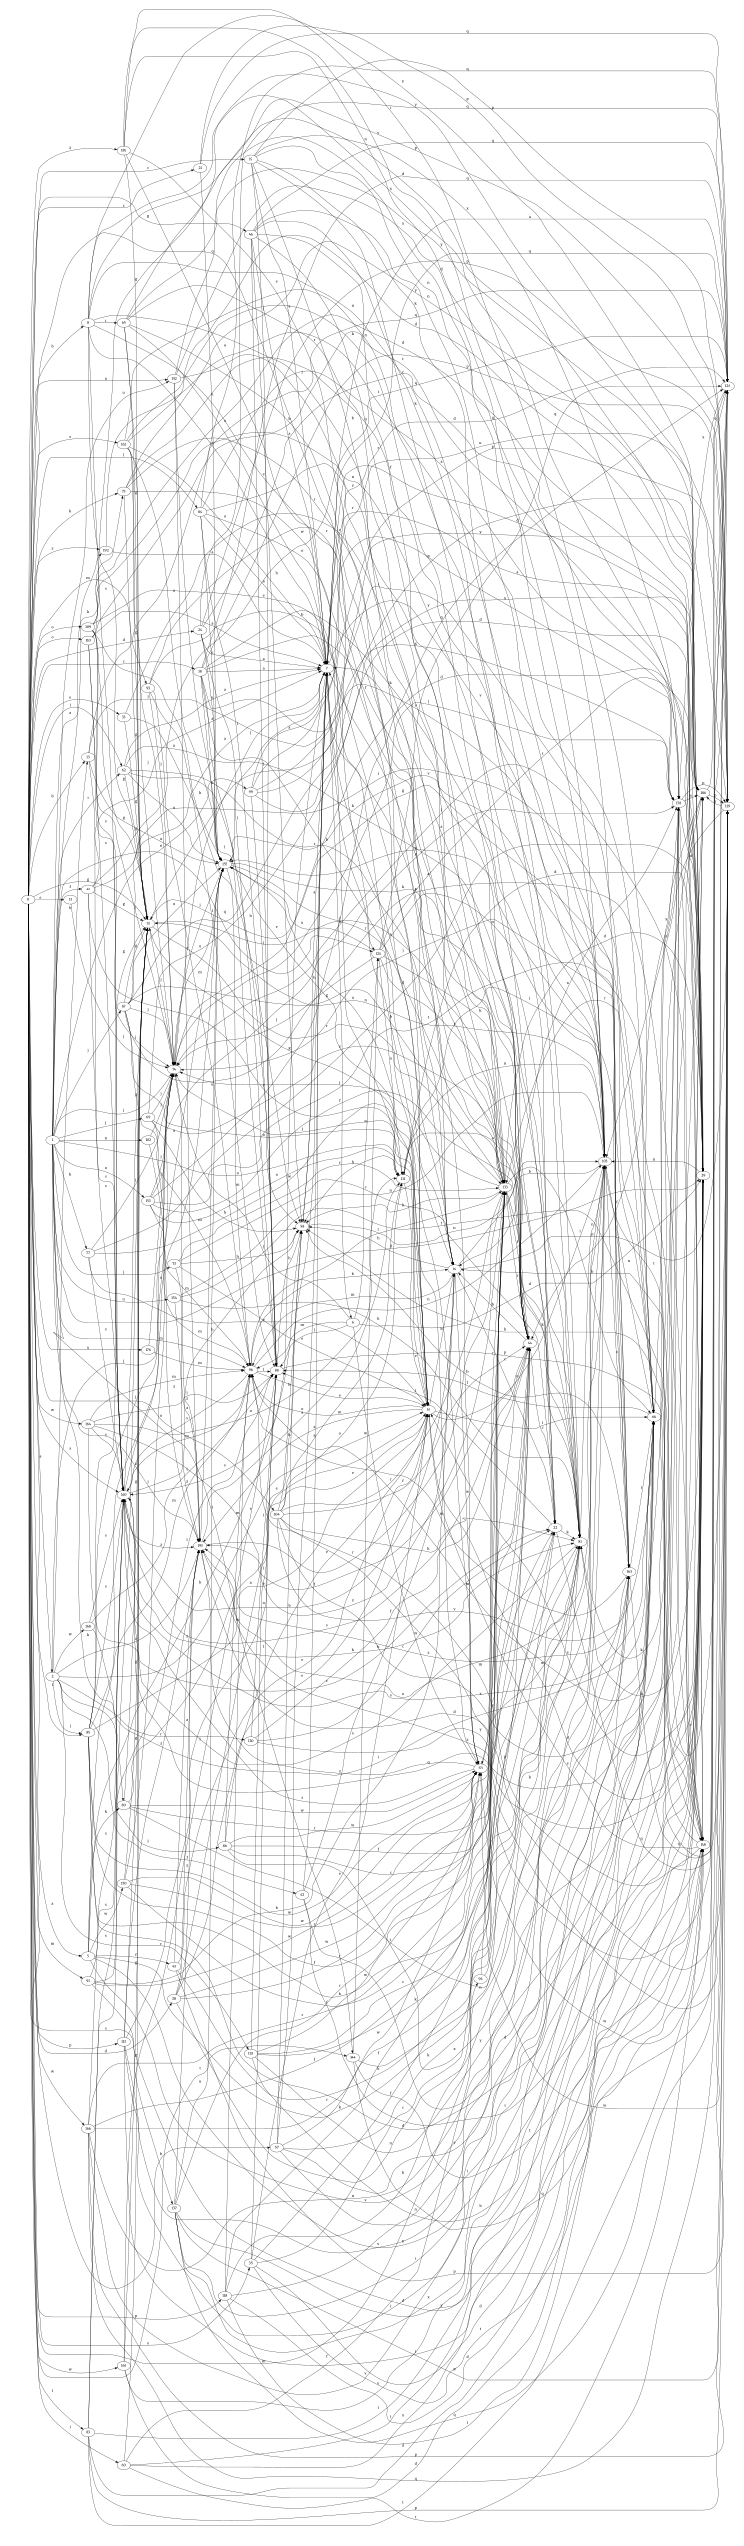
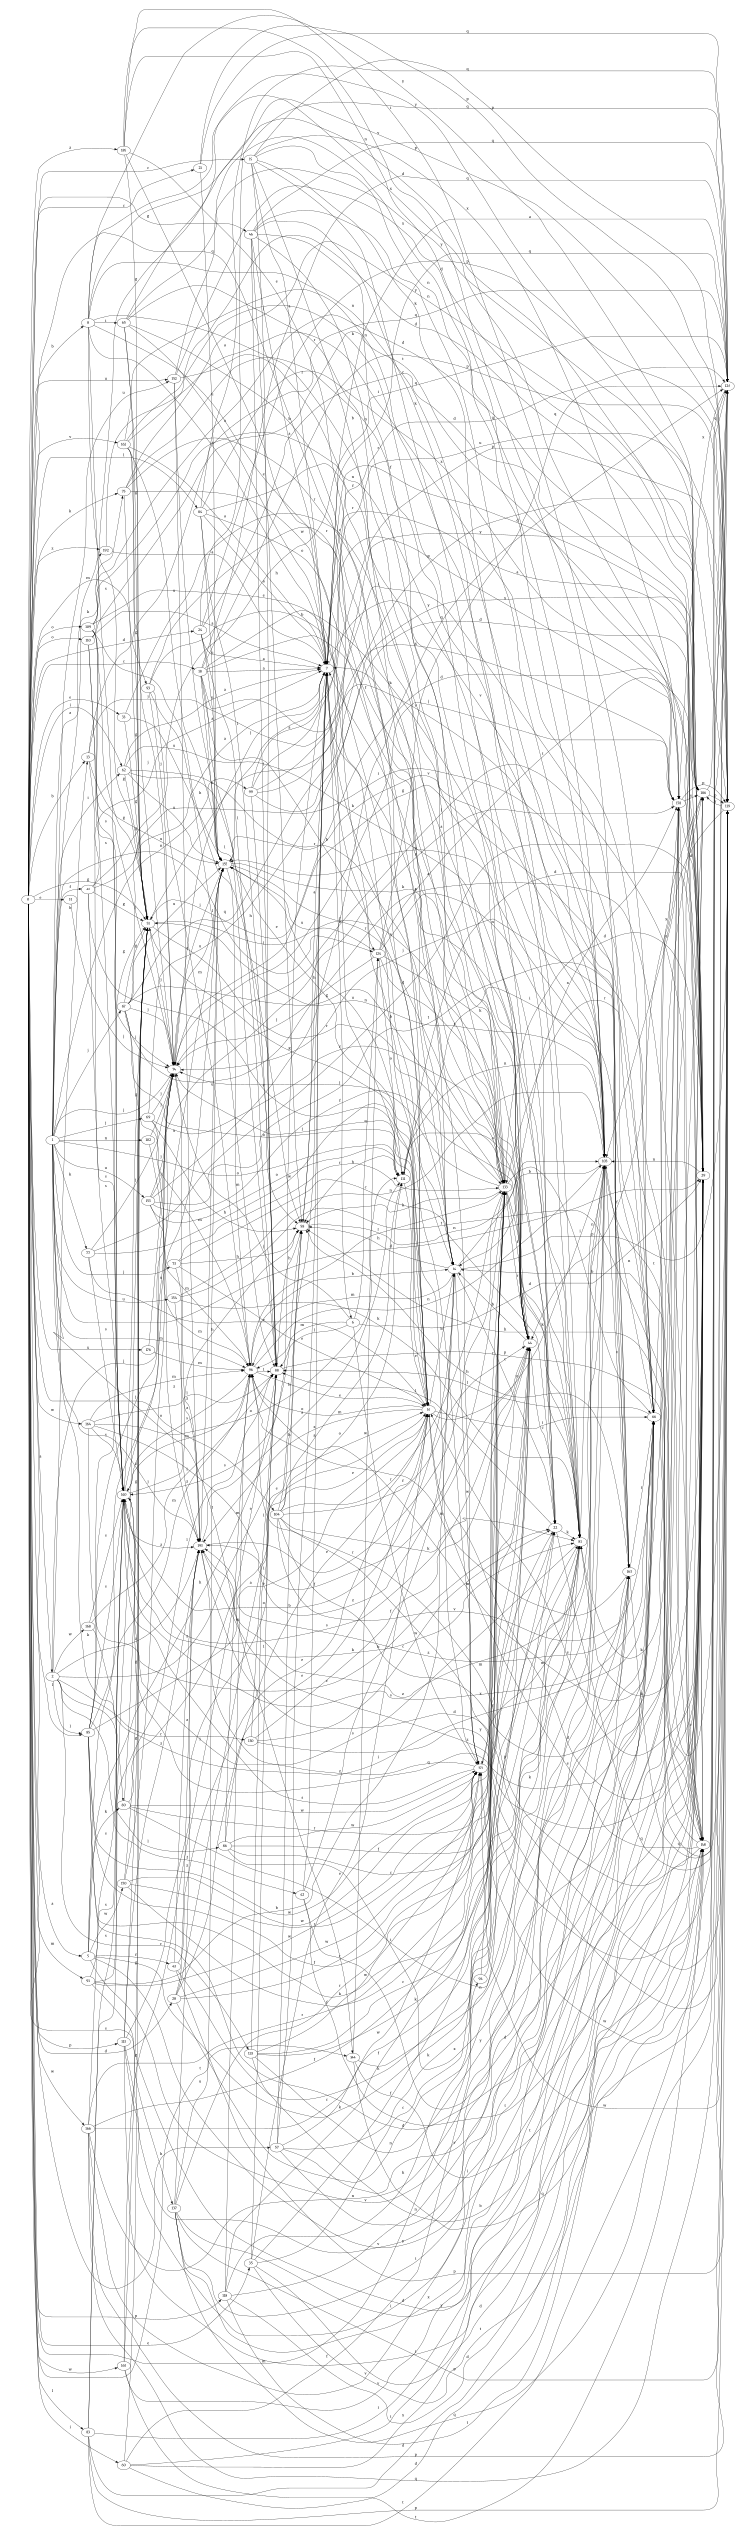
(33, 1214) -> none
